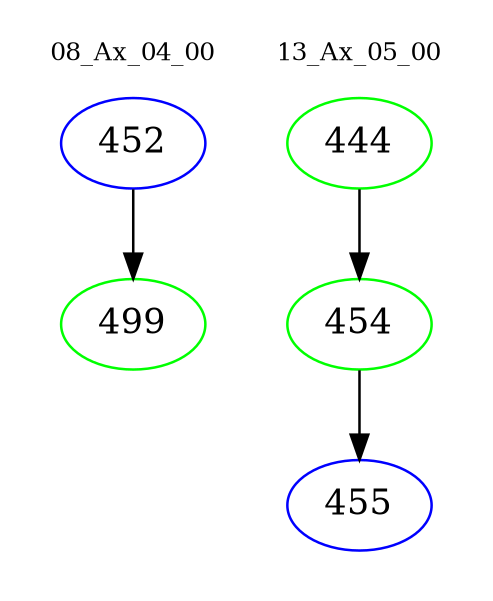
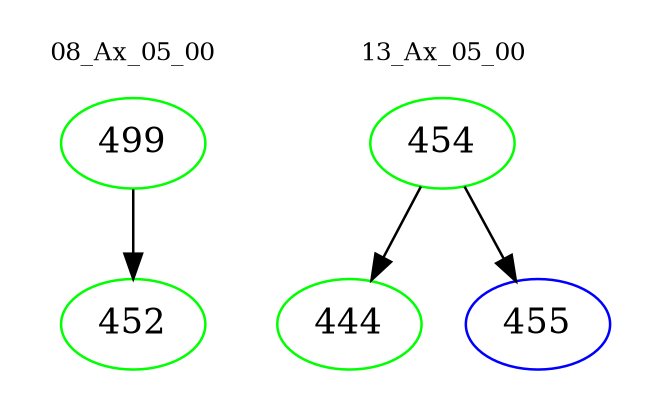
(133, 54) -> (133, 54)
(133, 143) -> (133, 324)
(133, 221) -> (133, 221)
(359, 221) -> (402, 222)
